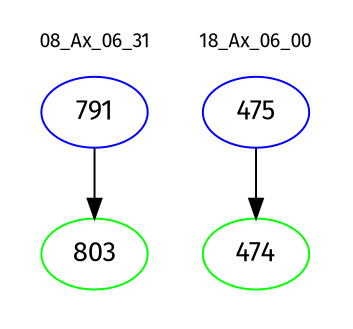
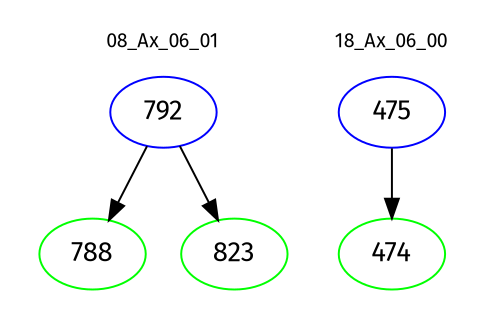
(96, 42) -> (163, 42)
(95, 112) -> (163, 112)
none -> (93, 254)
(95, 254) -> (234, 254)
